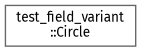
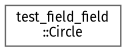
(71, 26) -> (63, 26)
